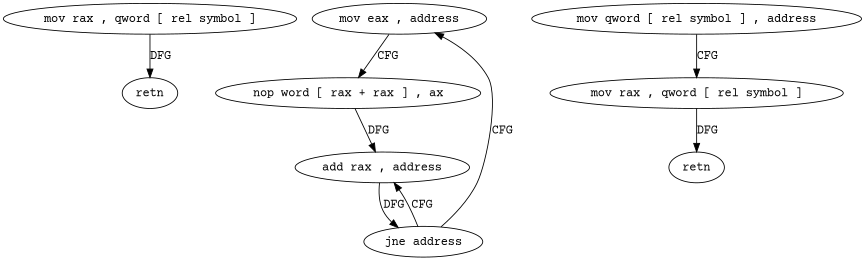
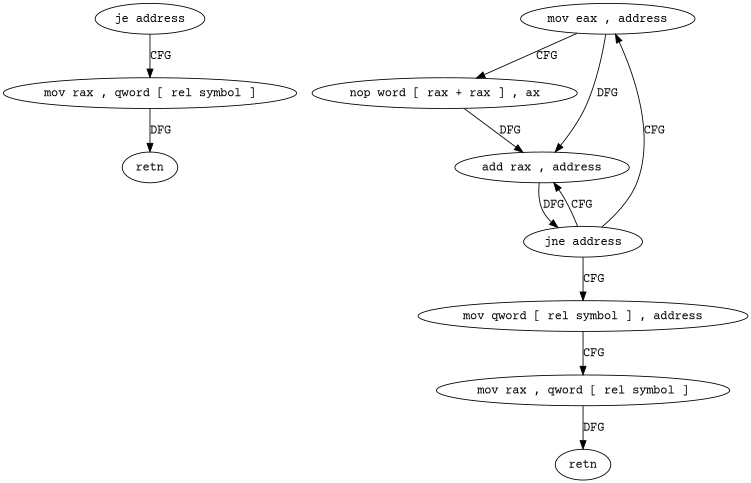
none -> (150, 19)
none -> (591, 93)
none -> (583, 275)
